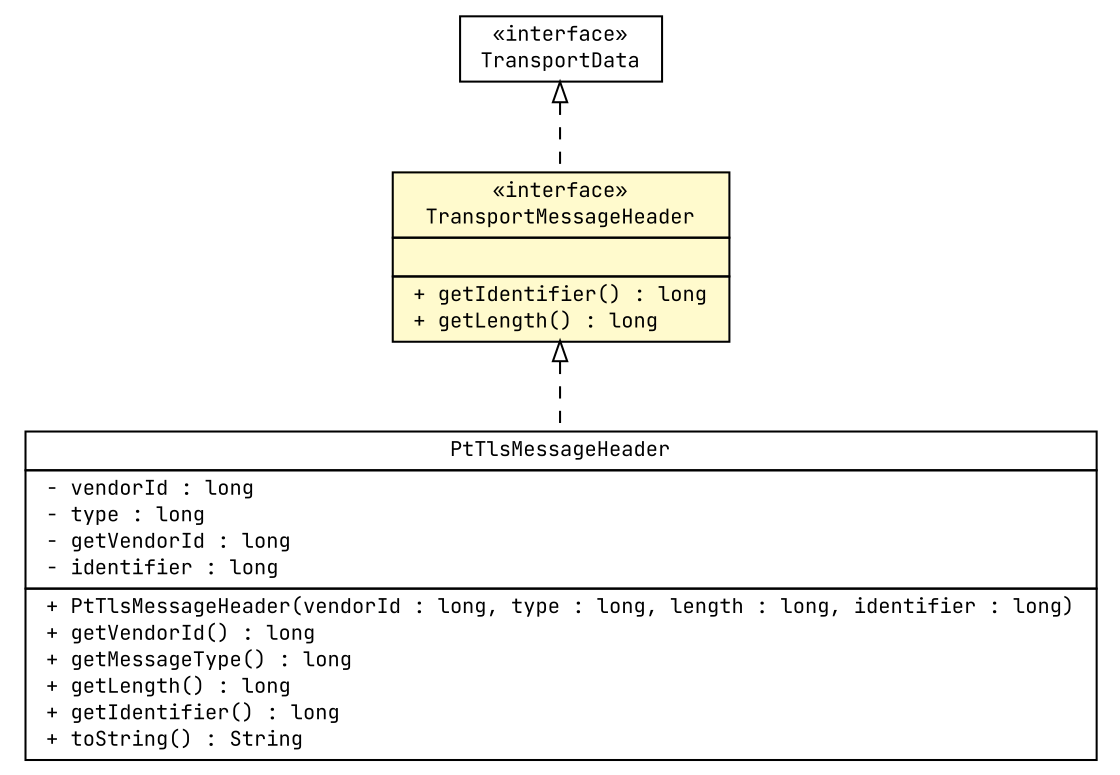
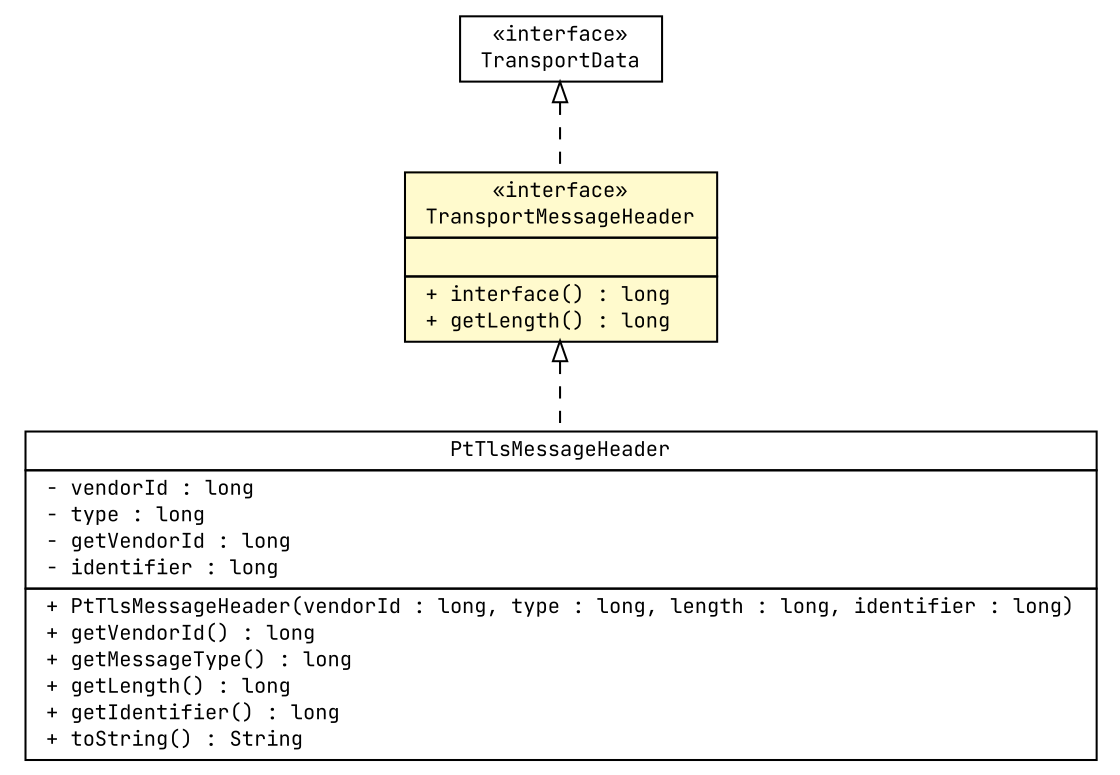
(561, 295) -> (549, 295)
